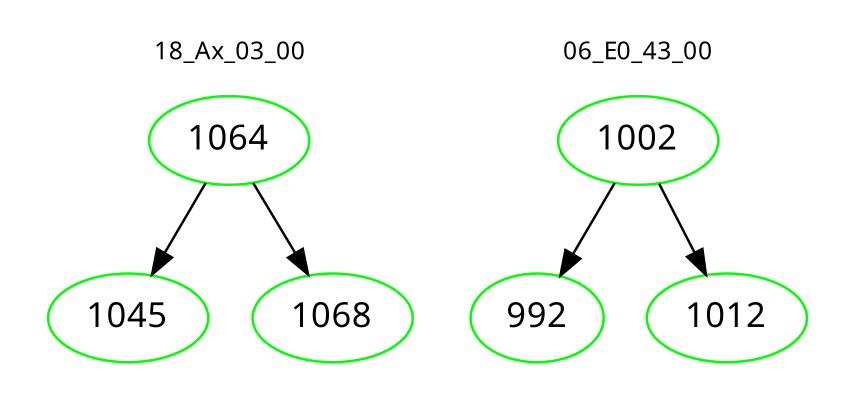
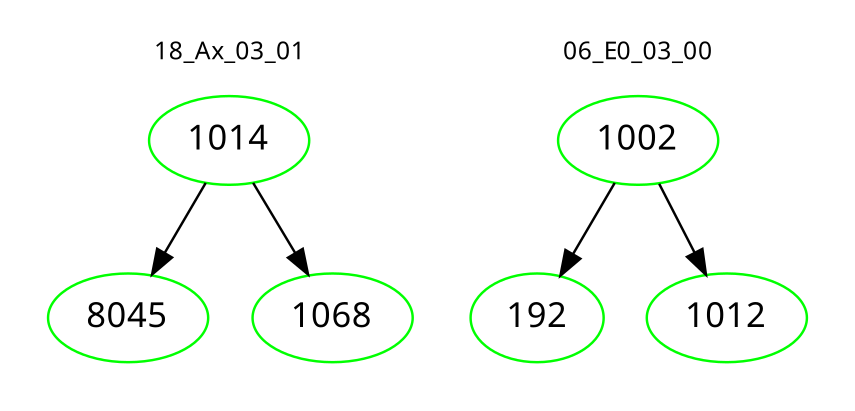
(230, 53) -> (230, 53)
(638, 53) -> (638, 53)
(229, 140) -> (229, 140)
(128, 318) -> (128, 318)
(537, 318) -> (537, 318)
